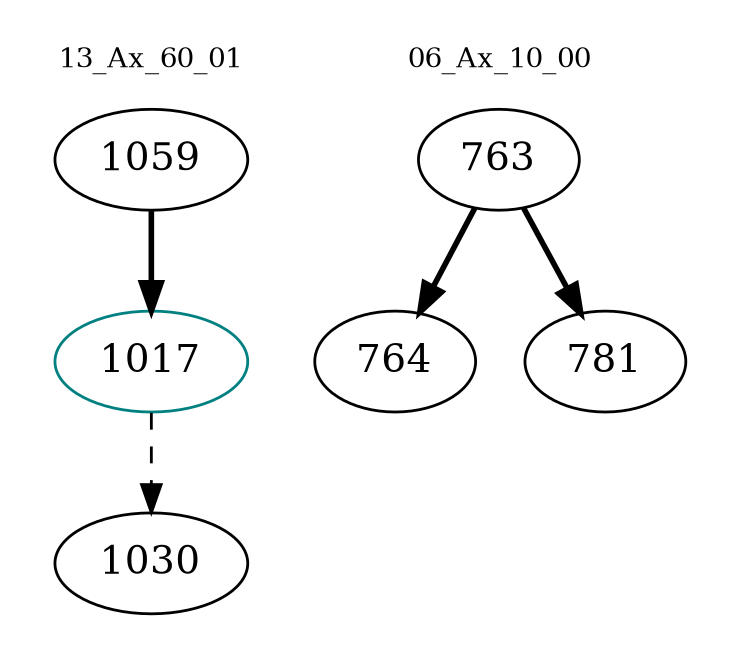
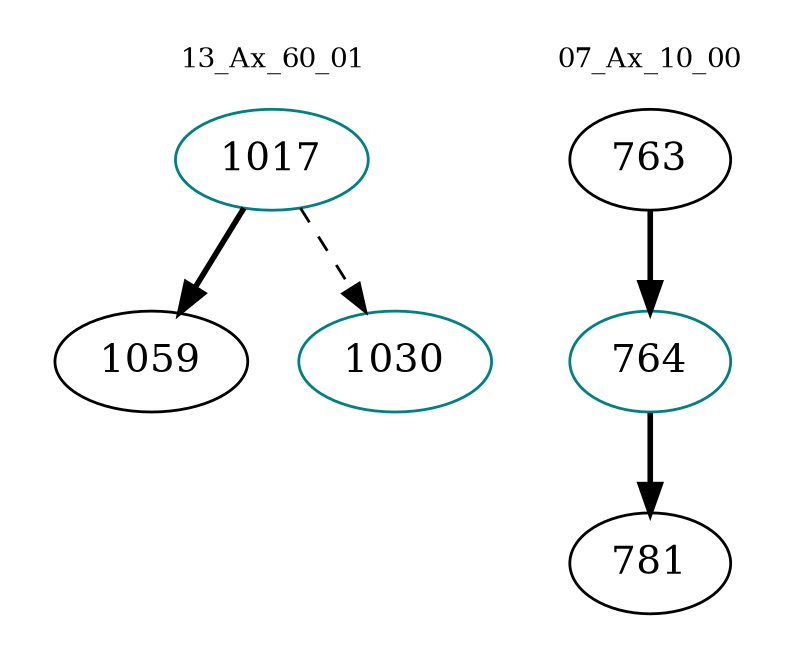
(500, 60) -> (650, 60)
(151, 247) -> (219, 248)
(545, 248) -> (650, 449)
(395, 362) -> (650, 362)
(151, 563) -> (395, 362)
